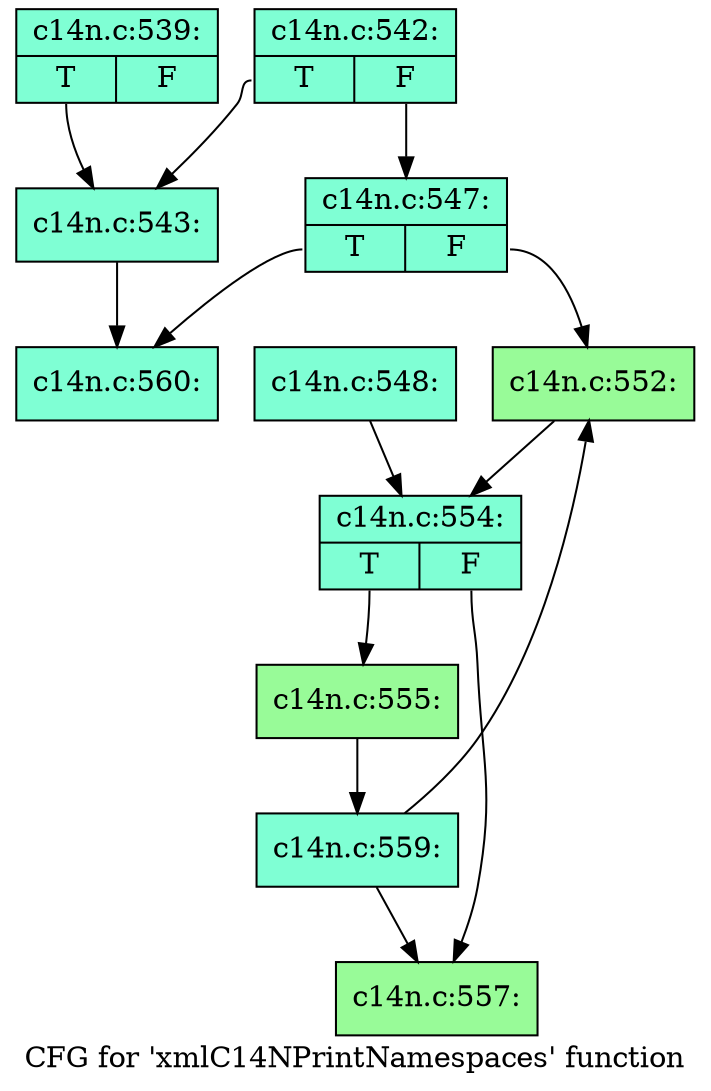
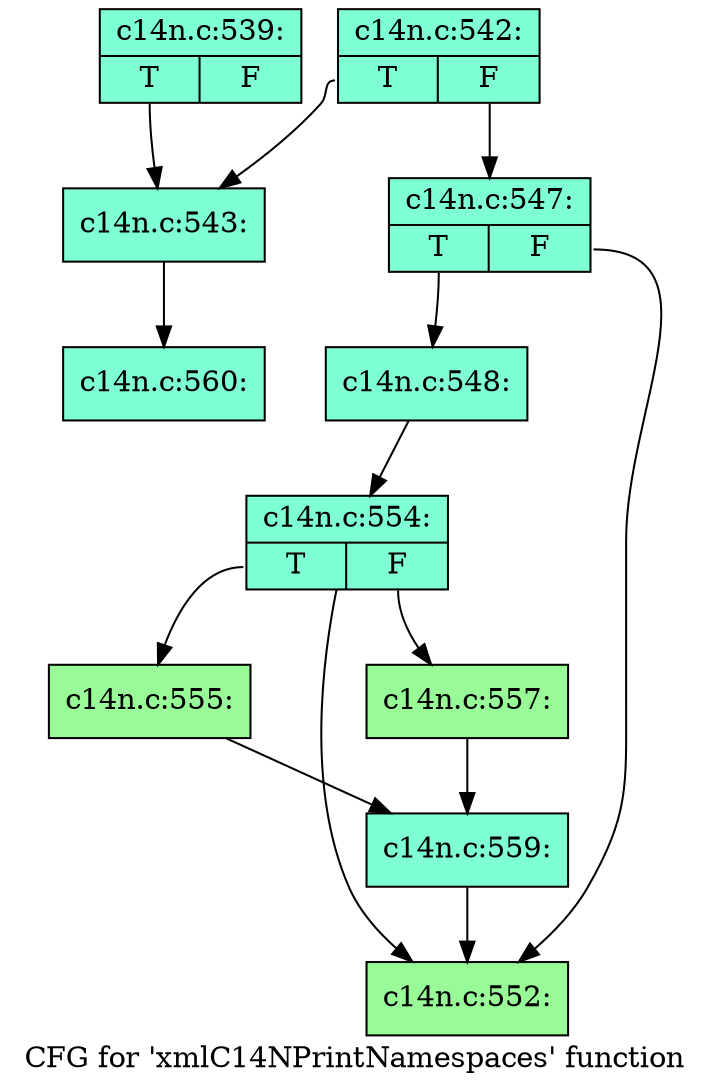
(232, 284) -> (438, 300)
(520, 451) -> (322, 760)
(392, 916) -> (467, 766)
